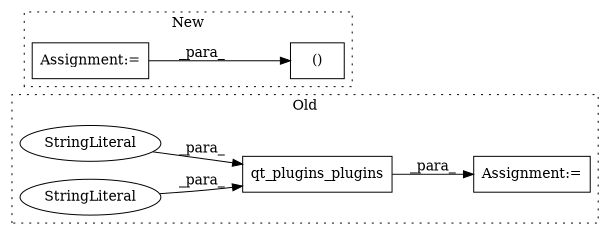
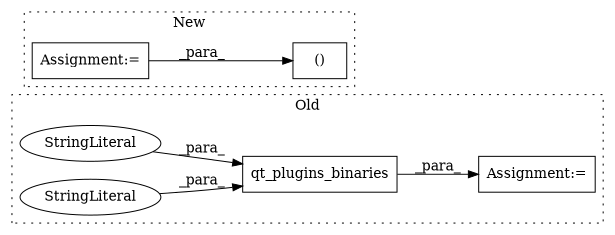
(317, 174) -> (320, 174)
